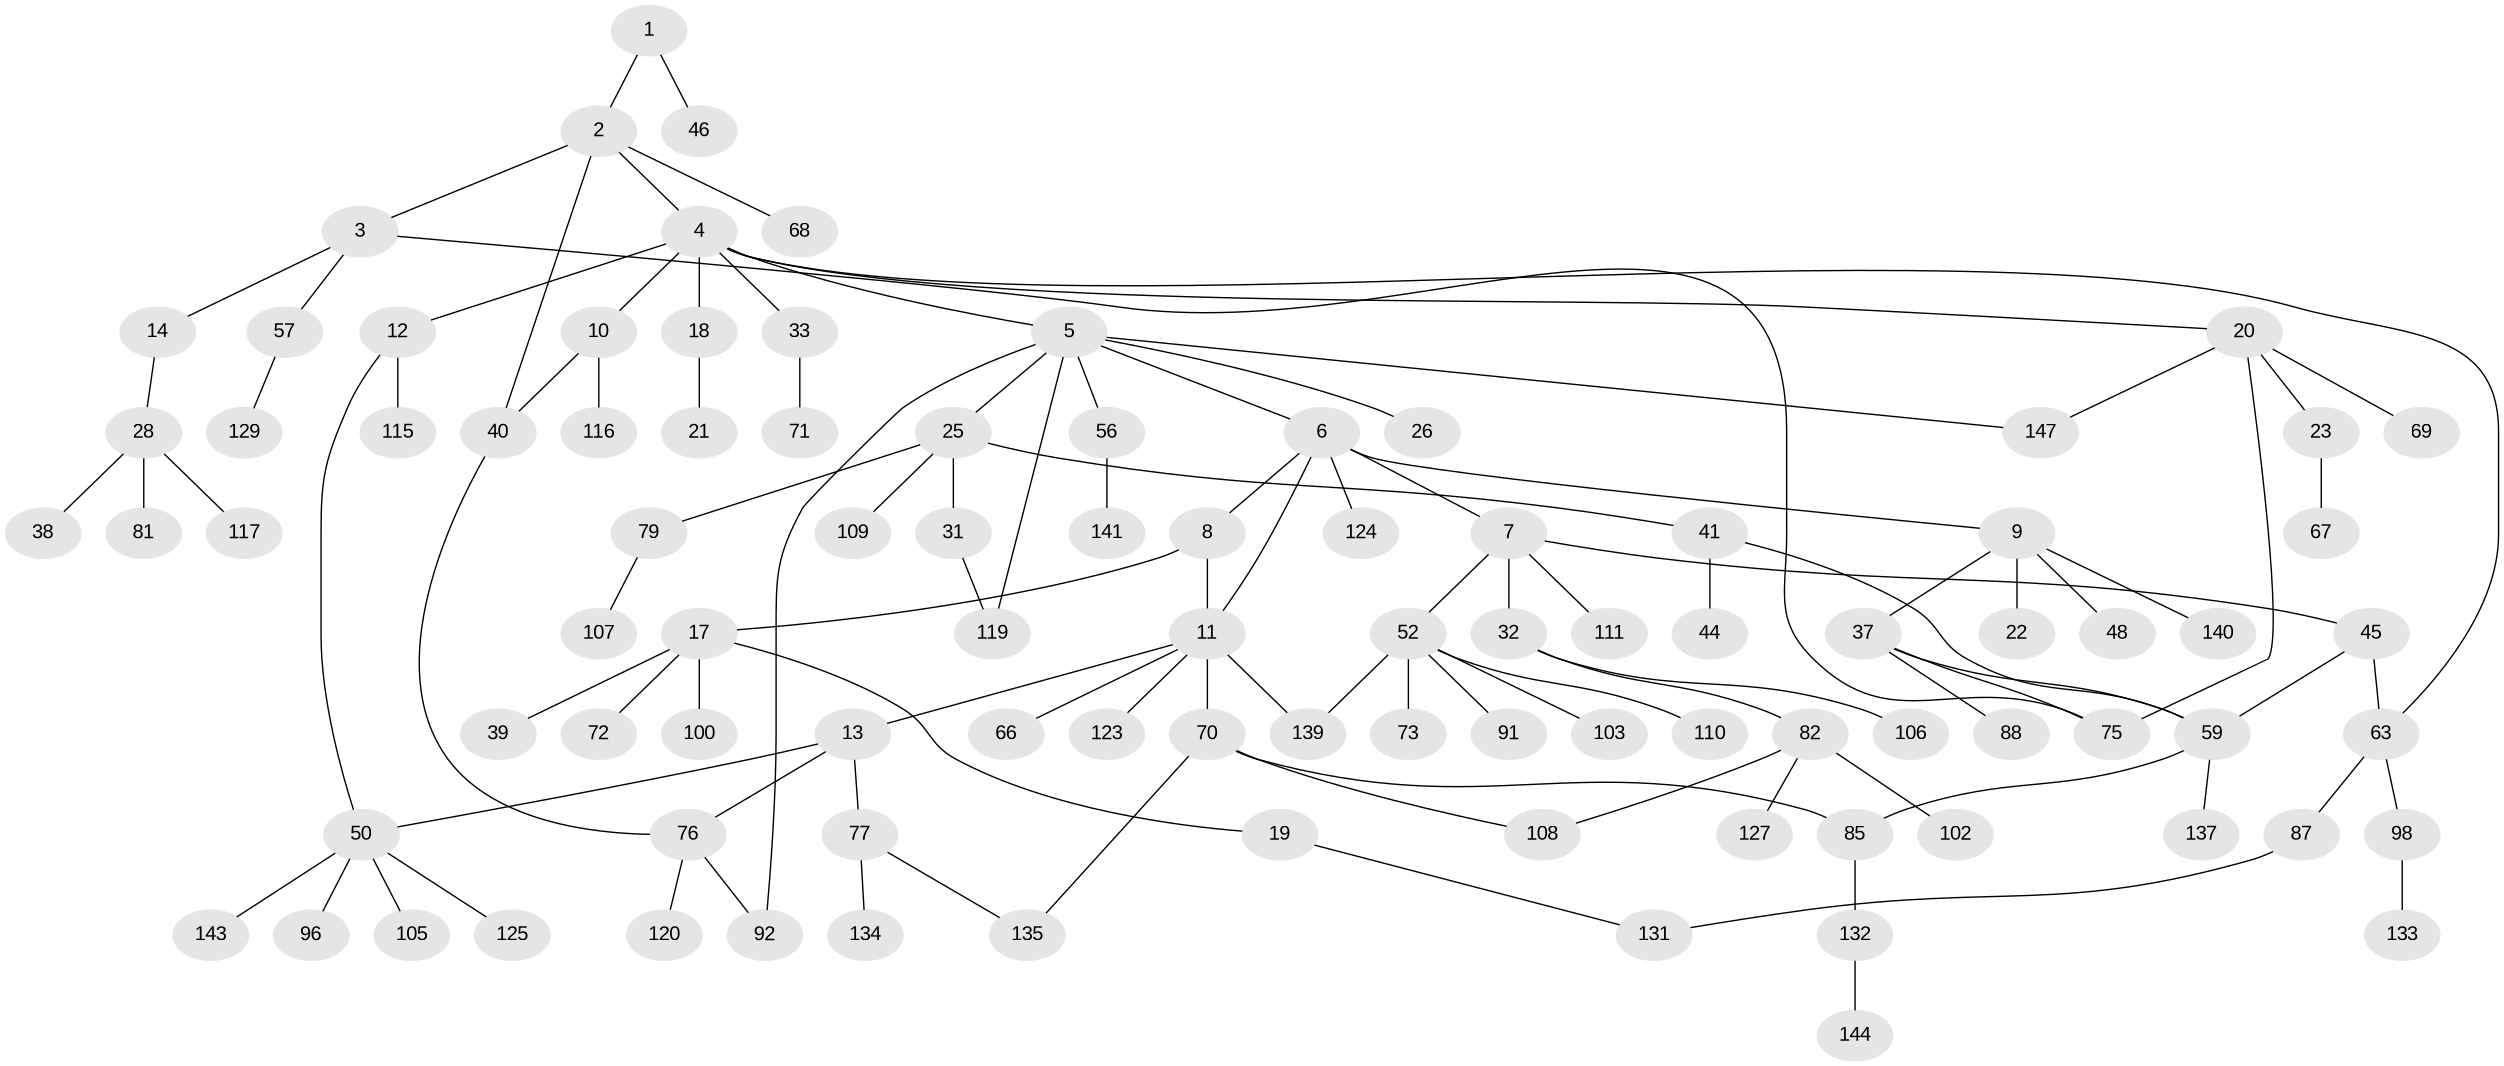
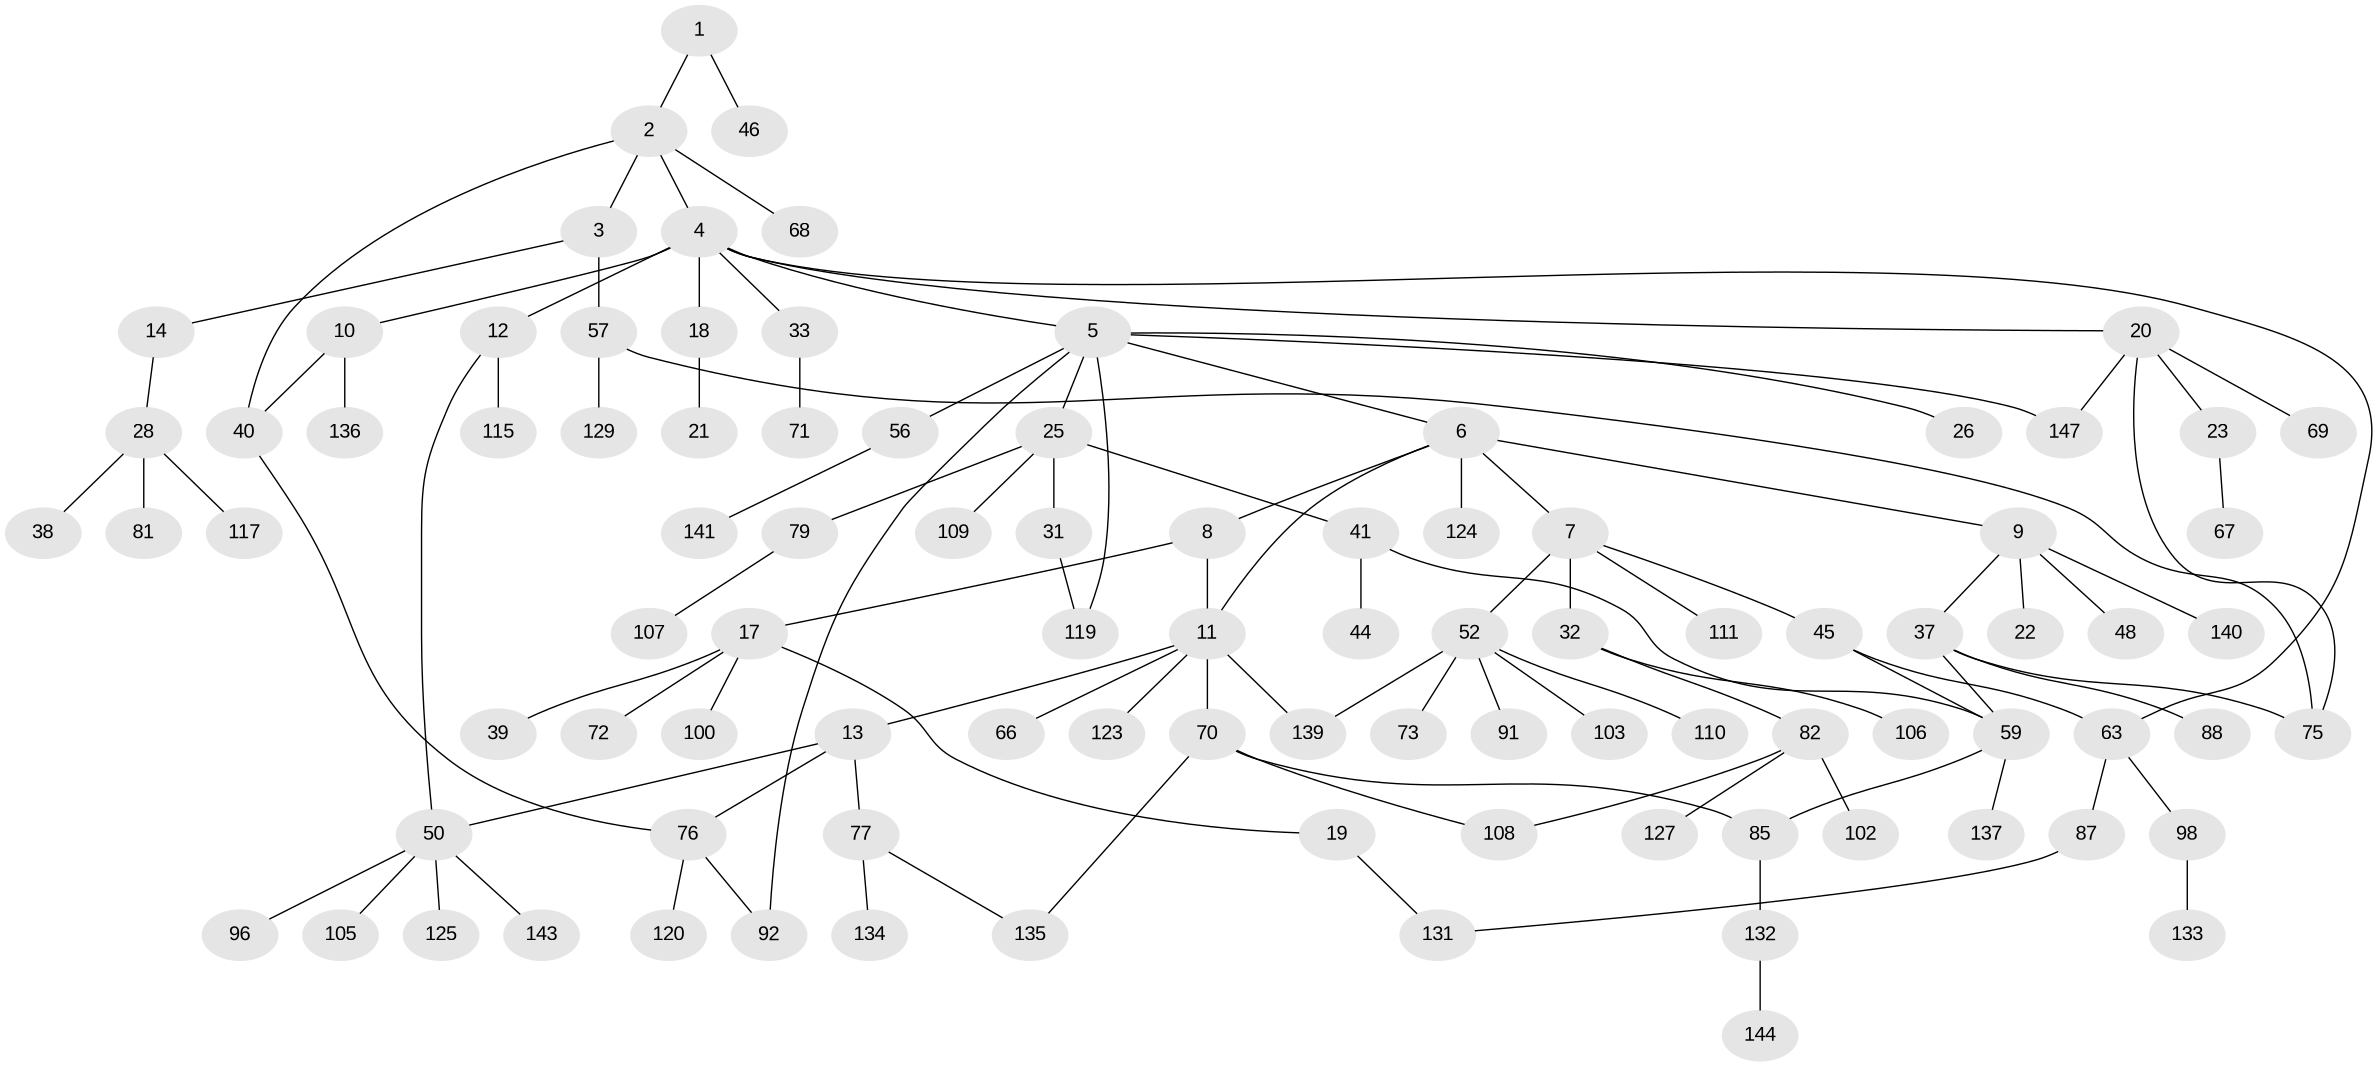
(1250, 311) -> (1522, 409)
(599, 433) -> (345, 433)
